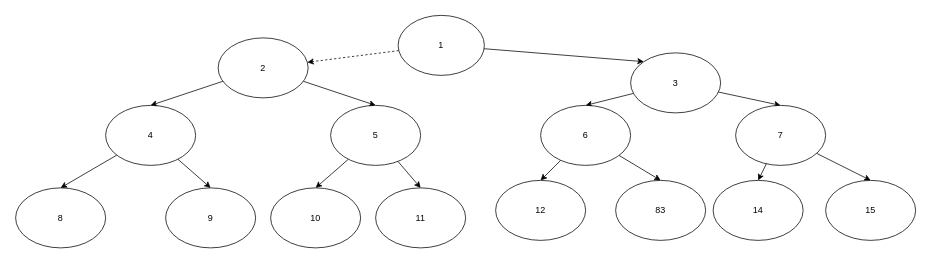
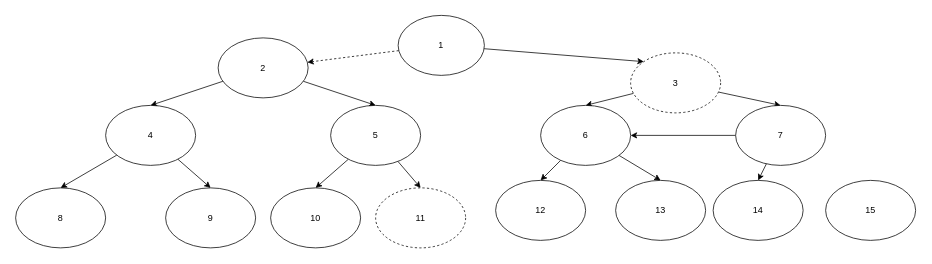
(675, 83) -> (675, 83)
(841, 166) -> (685, 135)
(660, 210) -> (660, 210)
(420, 218) -> (420, 218)
